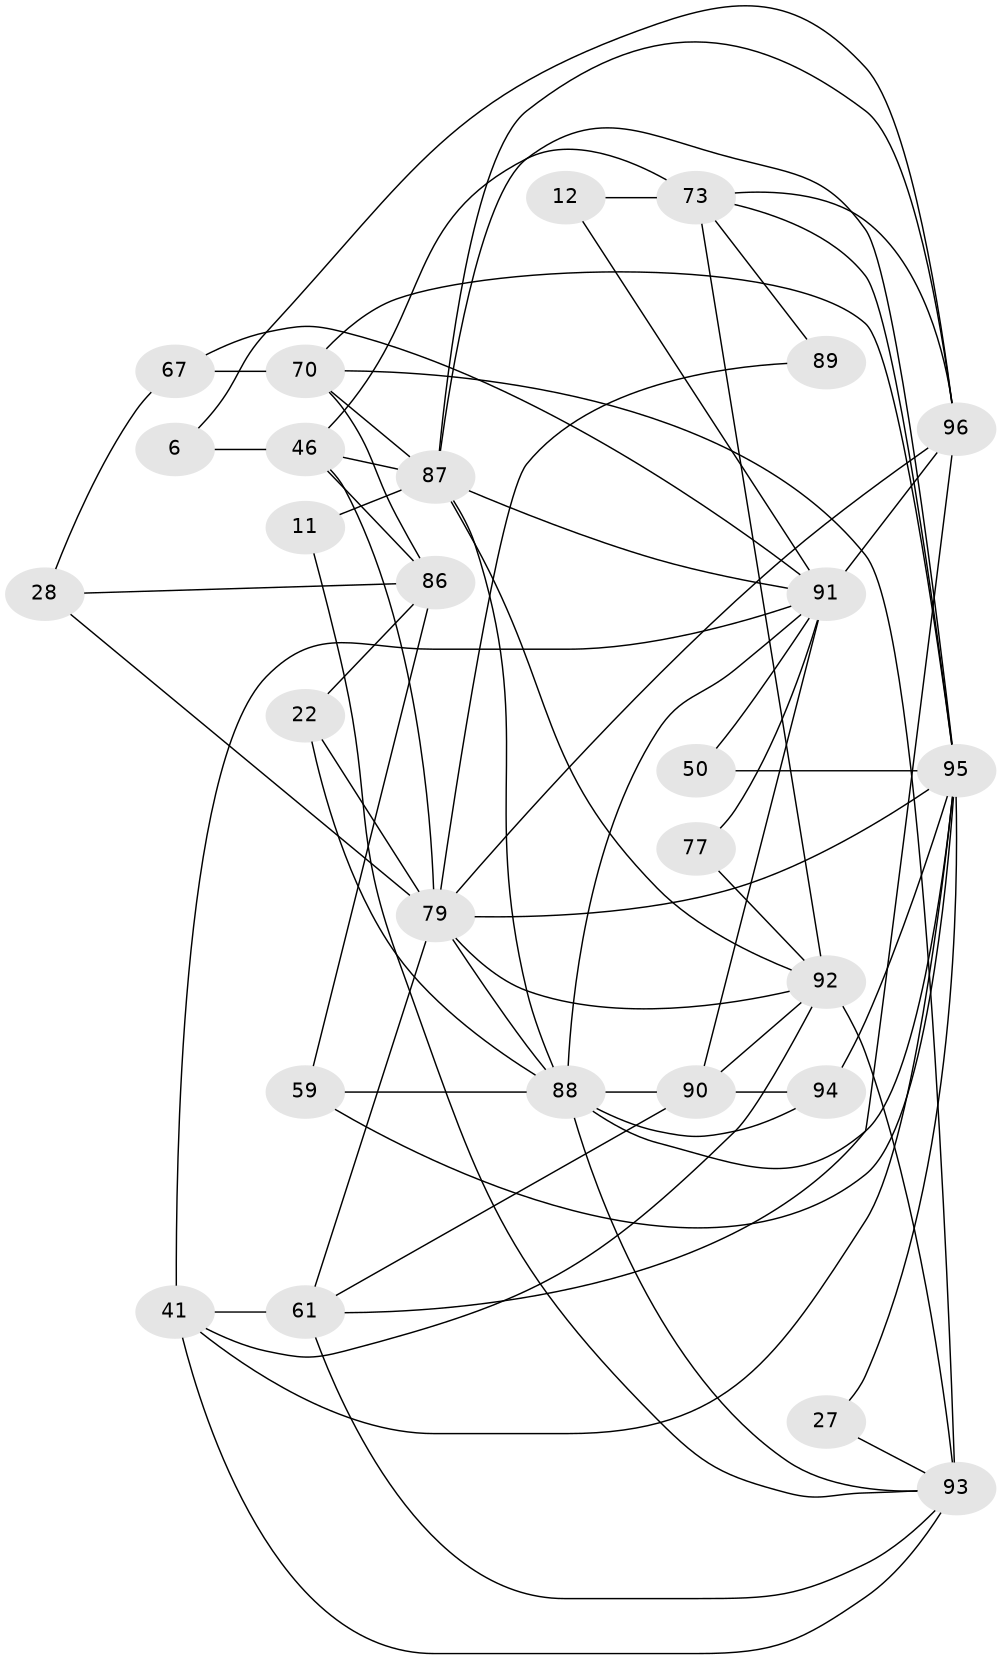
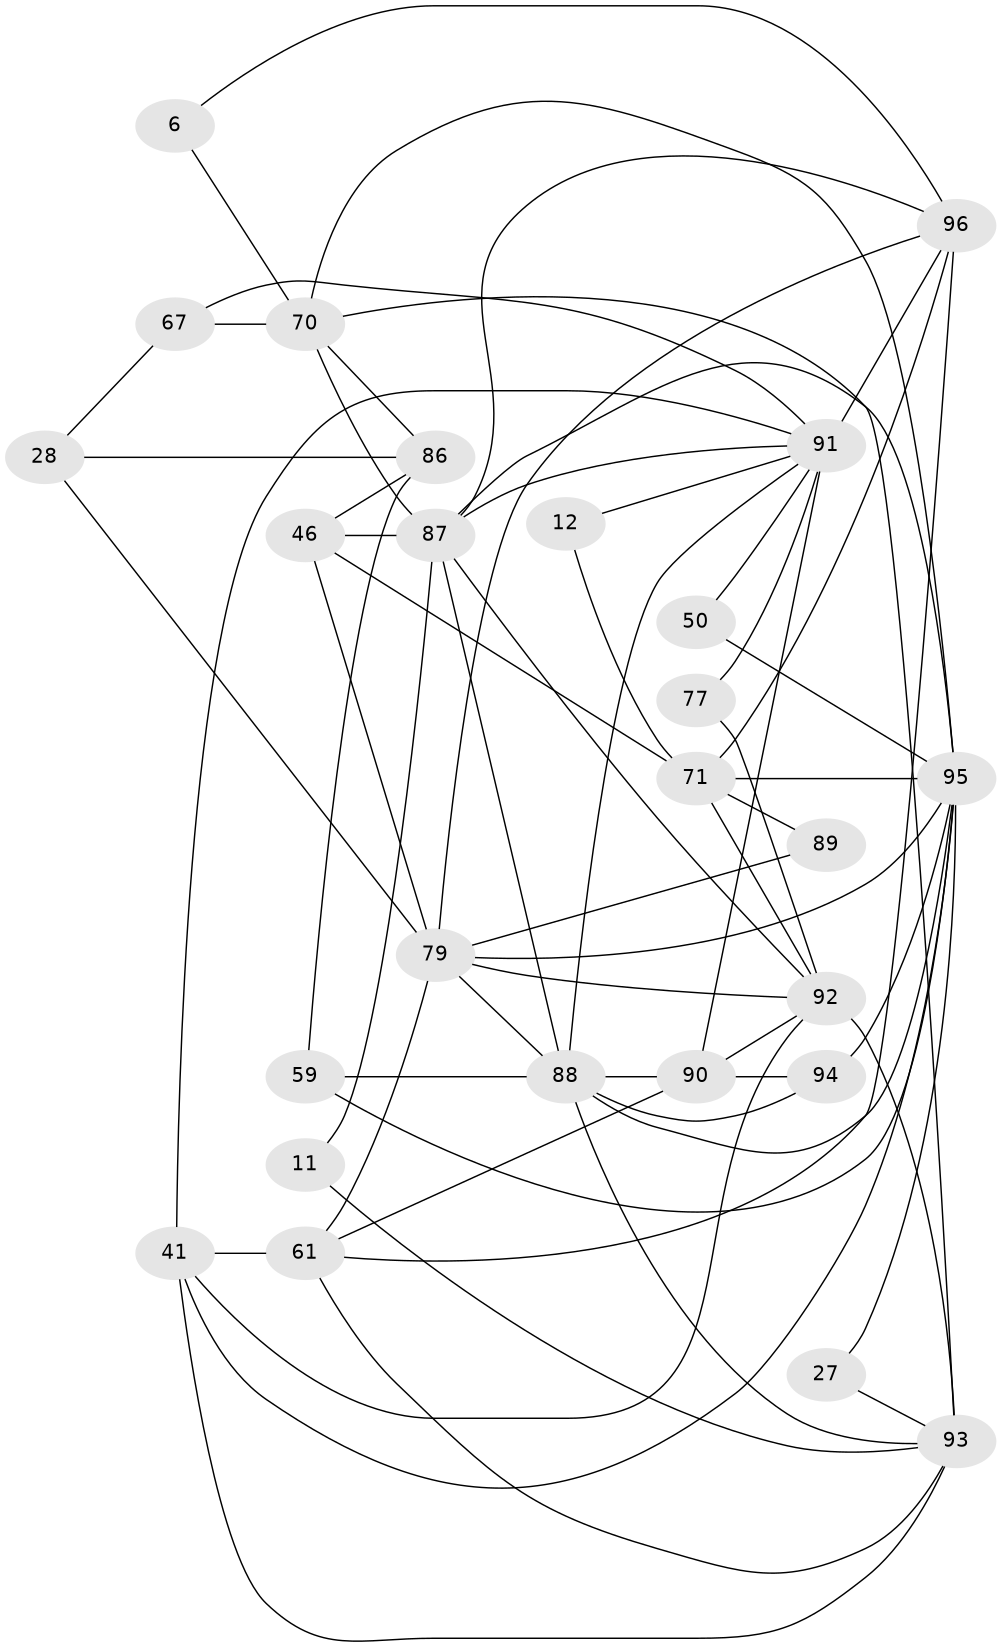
(696, 198) -> (696, 779)
(240, 450) -> (240, 225)
(305, 716) -> none
